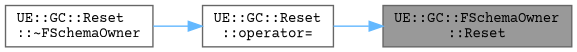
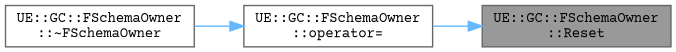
(79, 26) -> (100, 26)
(268, 26) -> (338, 26)
